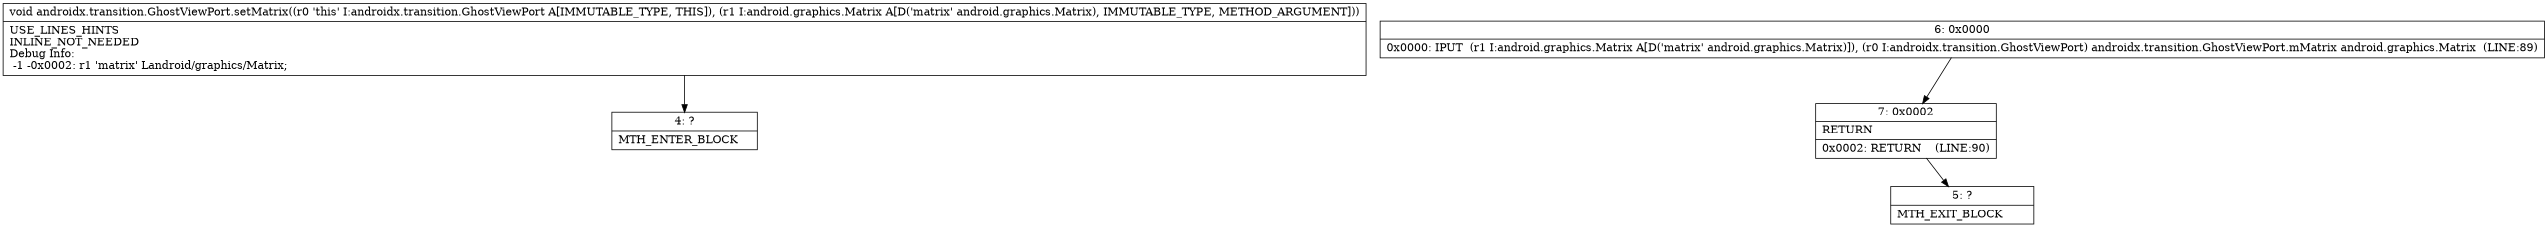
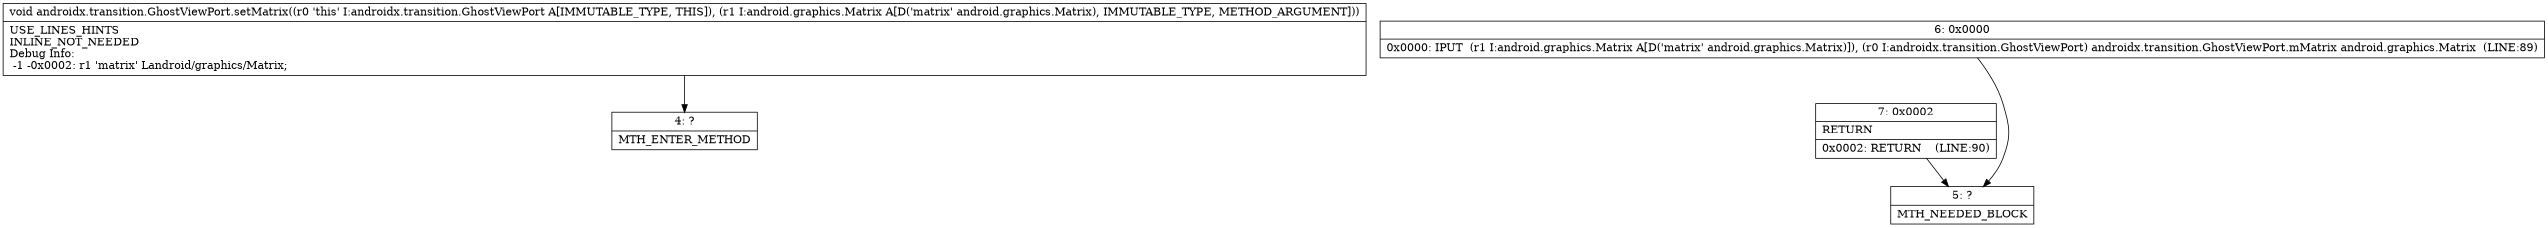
(1939, 77) -> (2007, 118)
(678, 140) -> (685, 140)
(1950, 214) -> (1962, 214)
